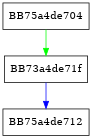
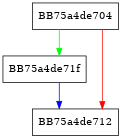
none -> (102, 66)
(46, 69) -> (45, 69)
